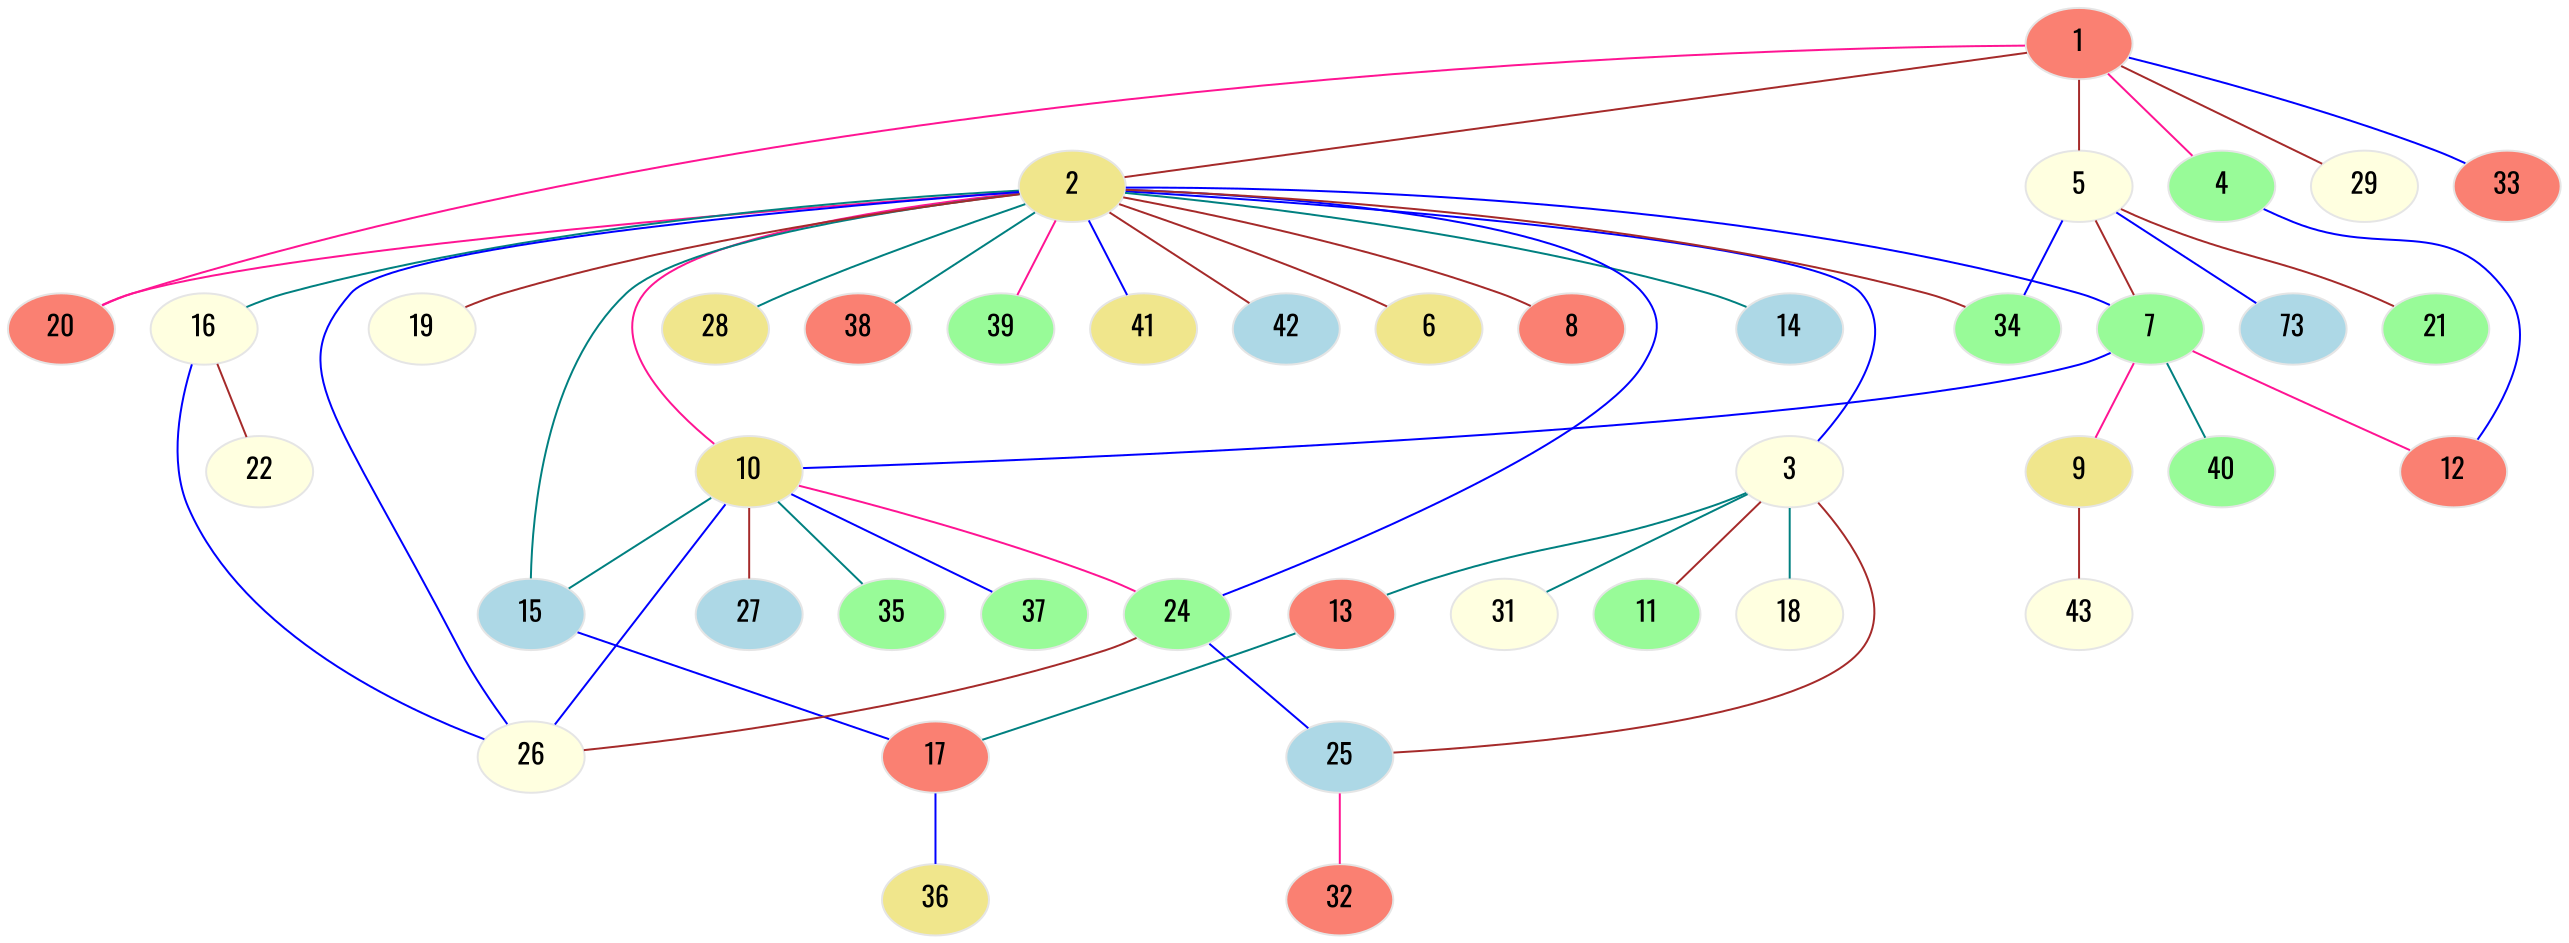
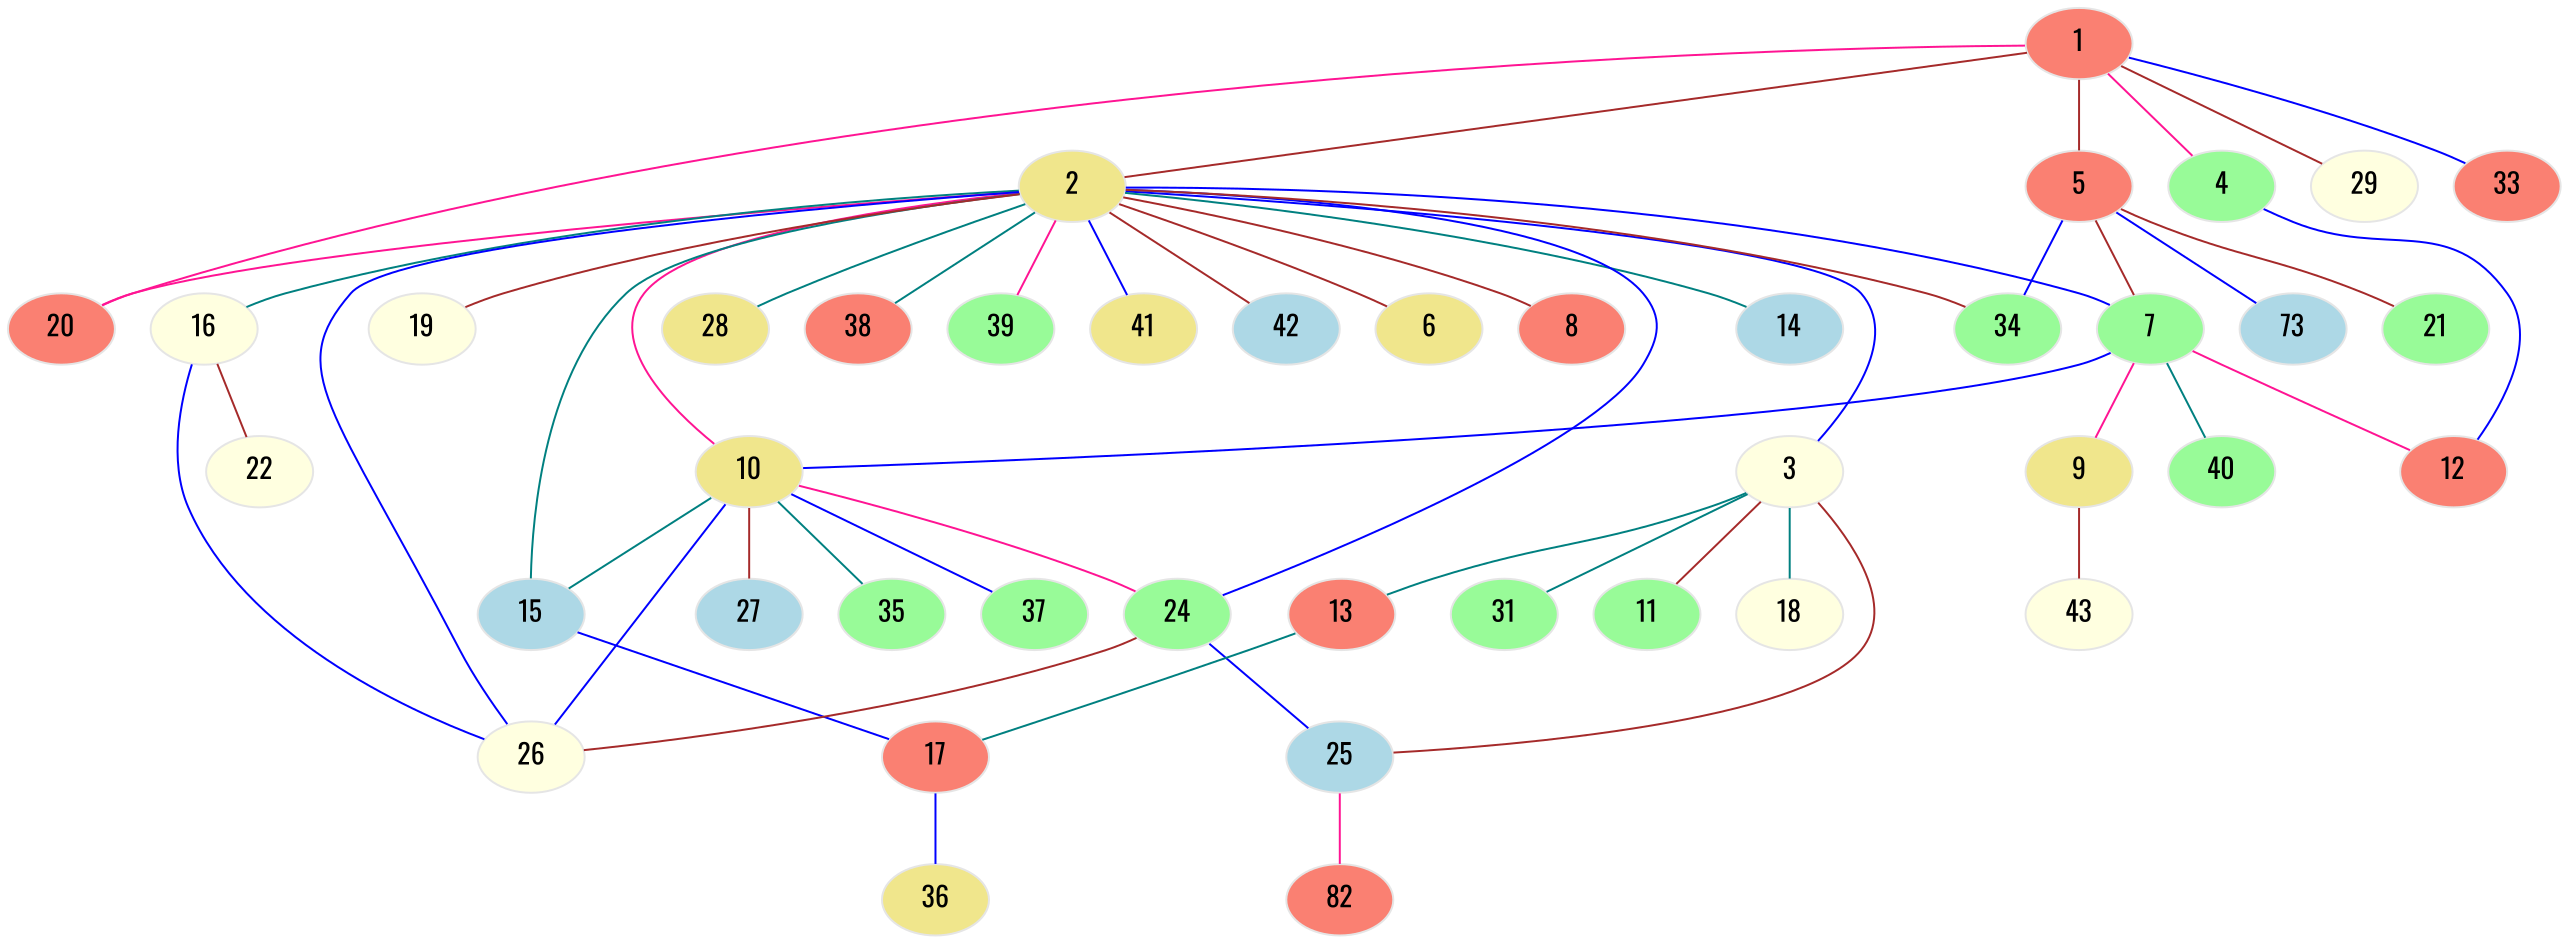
(2079, 186) -> (2079, 186)
(1504, 614) -> (1504, 614)
(1340, 900) -> (1340, 900)
